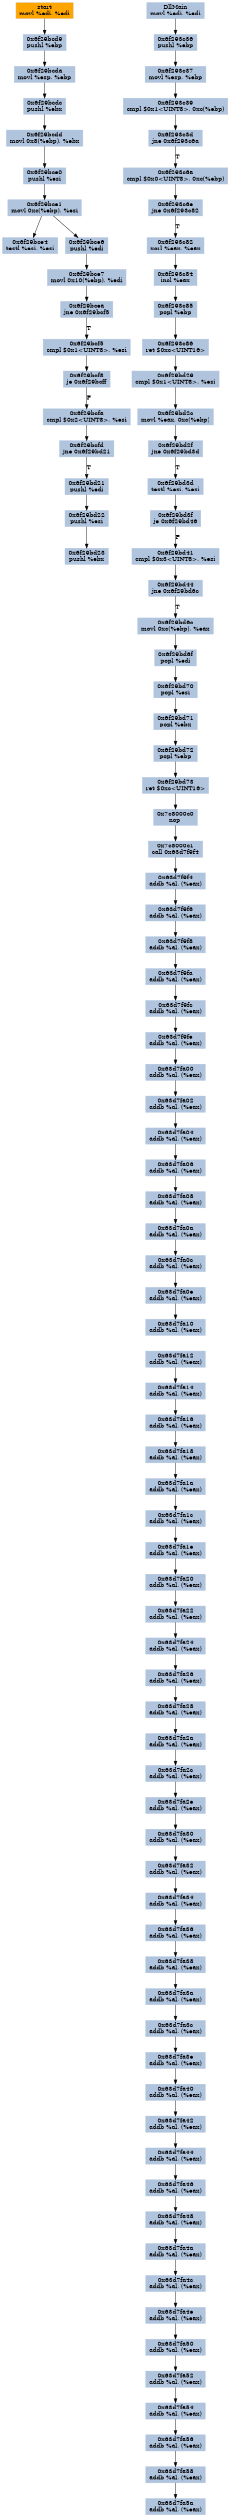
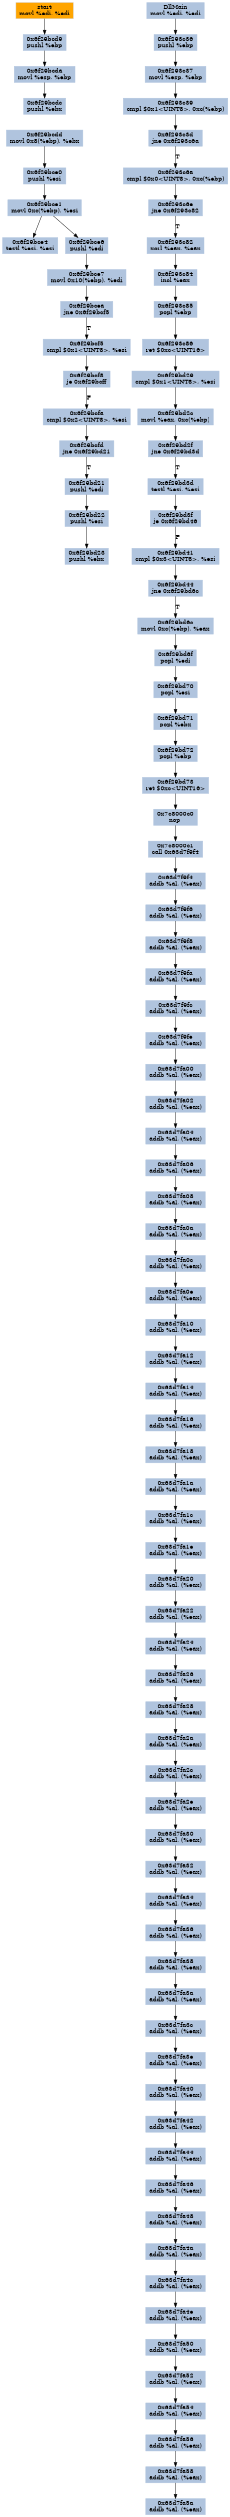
(45, 120) -> none
none -> (176, 1341)
